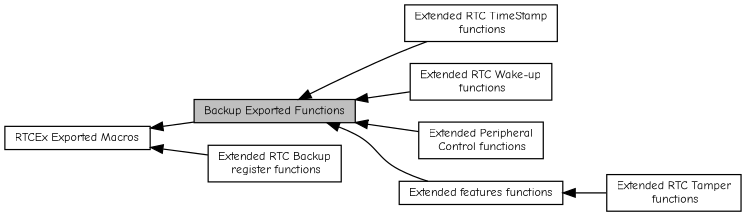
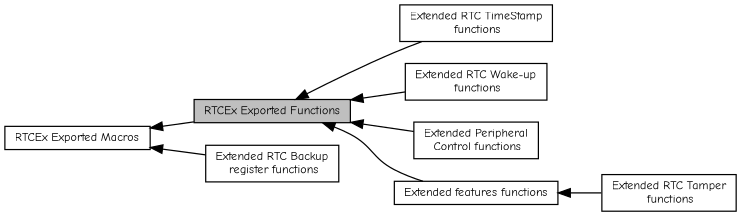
(275, 111) -> (272, 111)
